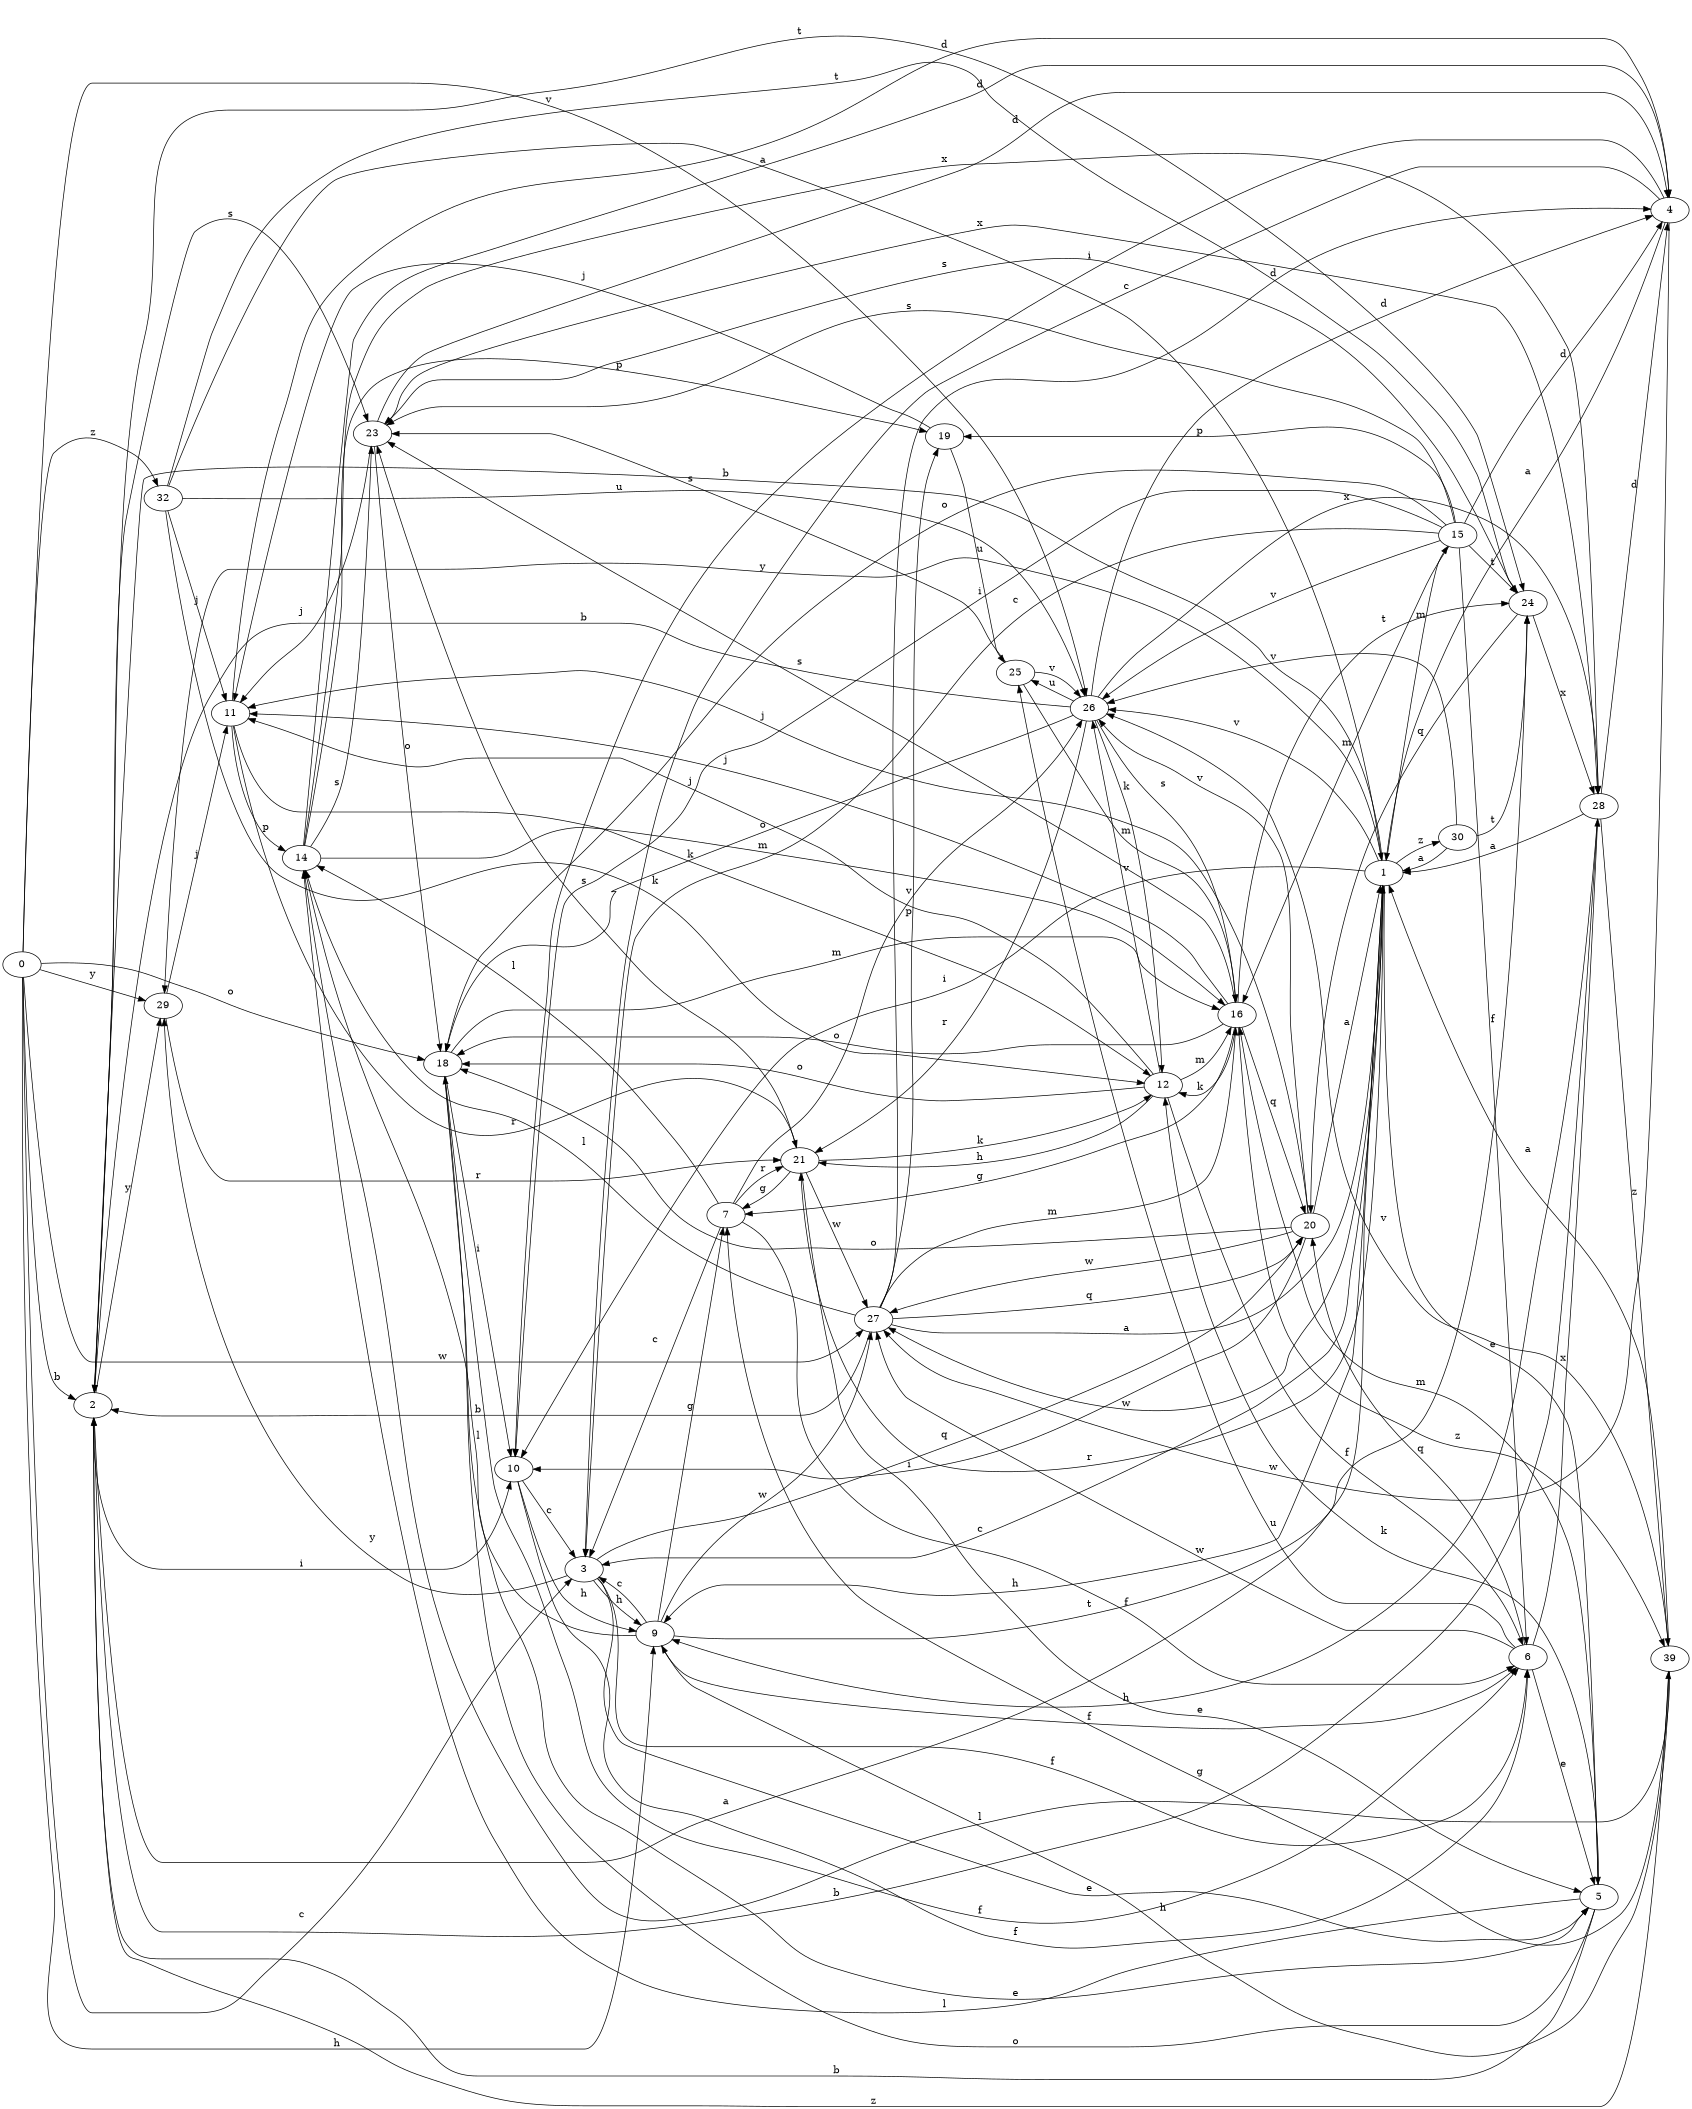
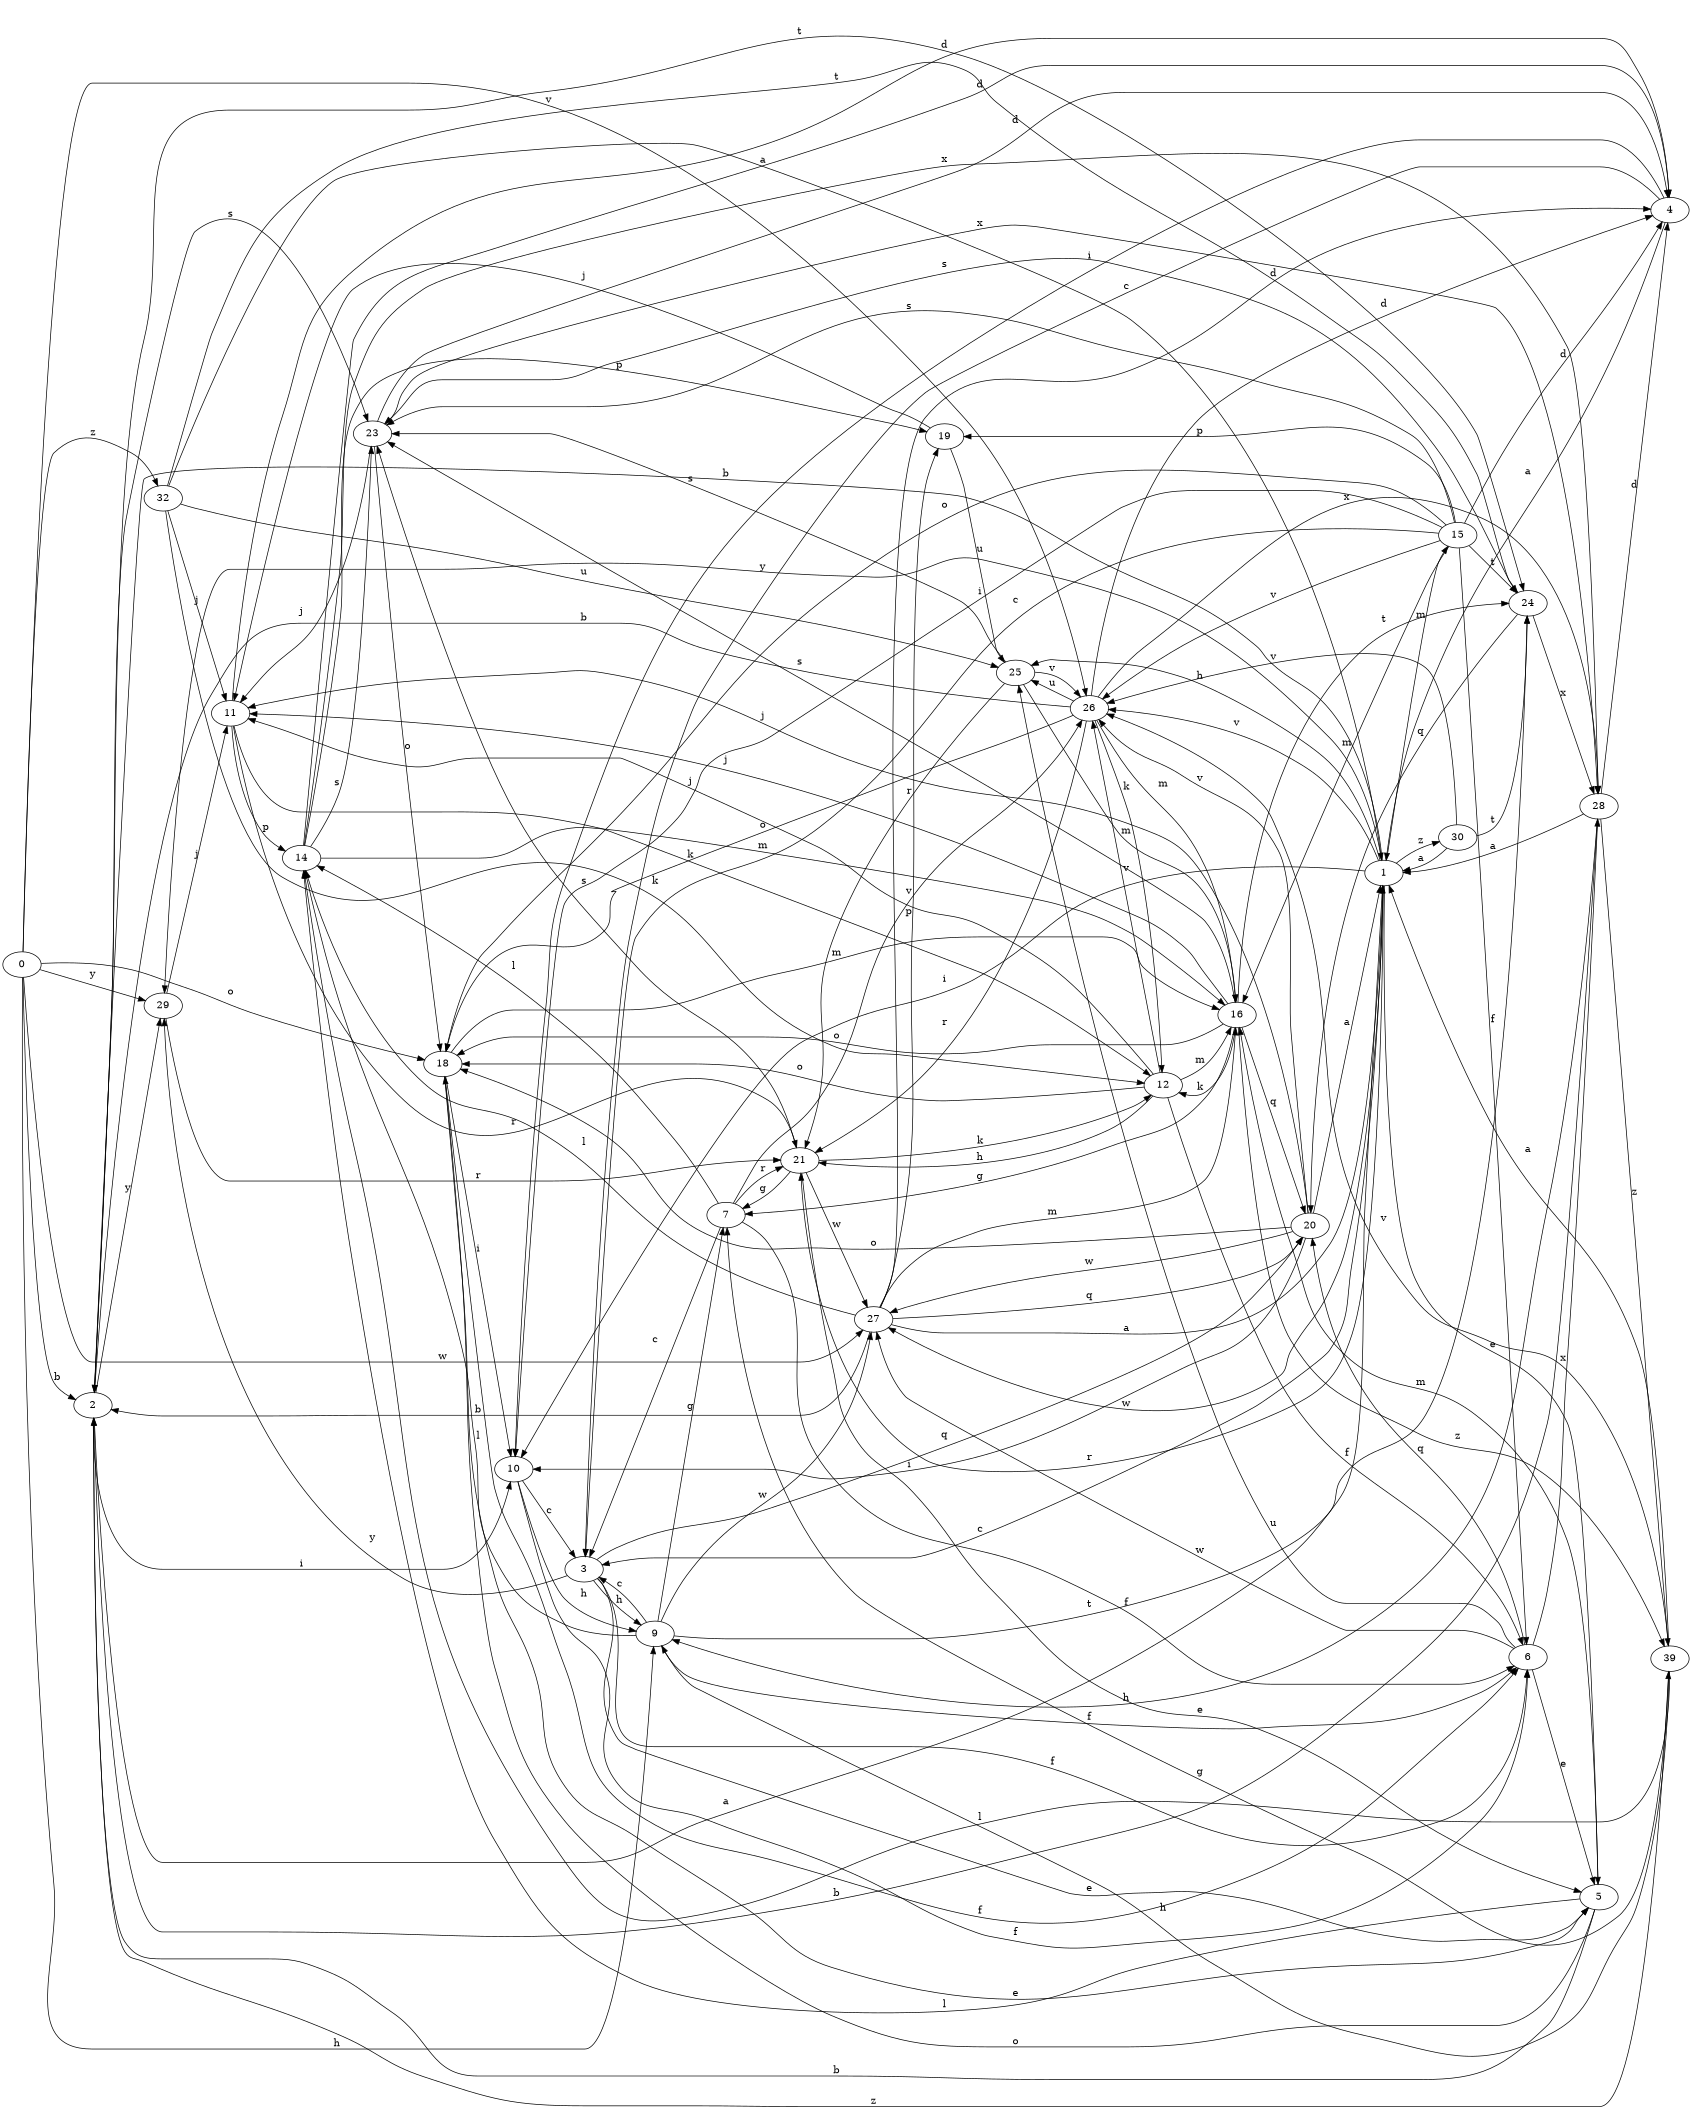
(676, 491) -> (587, 581)
(1163, 784) -> (1163, 784)
none -> (854, 891)
(1644, 1217) -> none
(1287, 1519) -> (1244, 706)
(1356, 1530) -> none
(56, 1838) -> none
